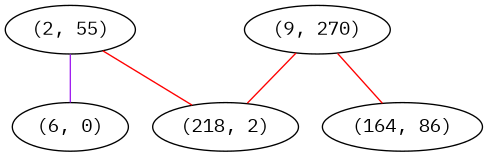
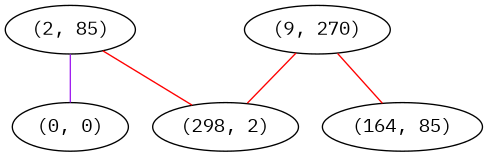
(70, 30) -> (70, 30)
(70, 127) -> (70, 127)
(226, 127) -> (226, 127)
(402, 127) -> (402, 127)
